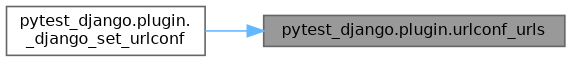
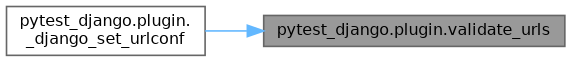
(414, 31) -> (414, 31)
